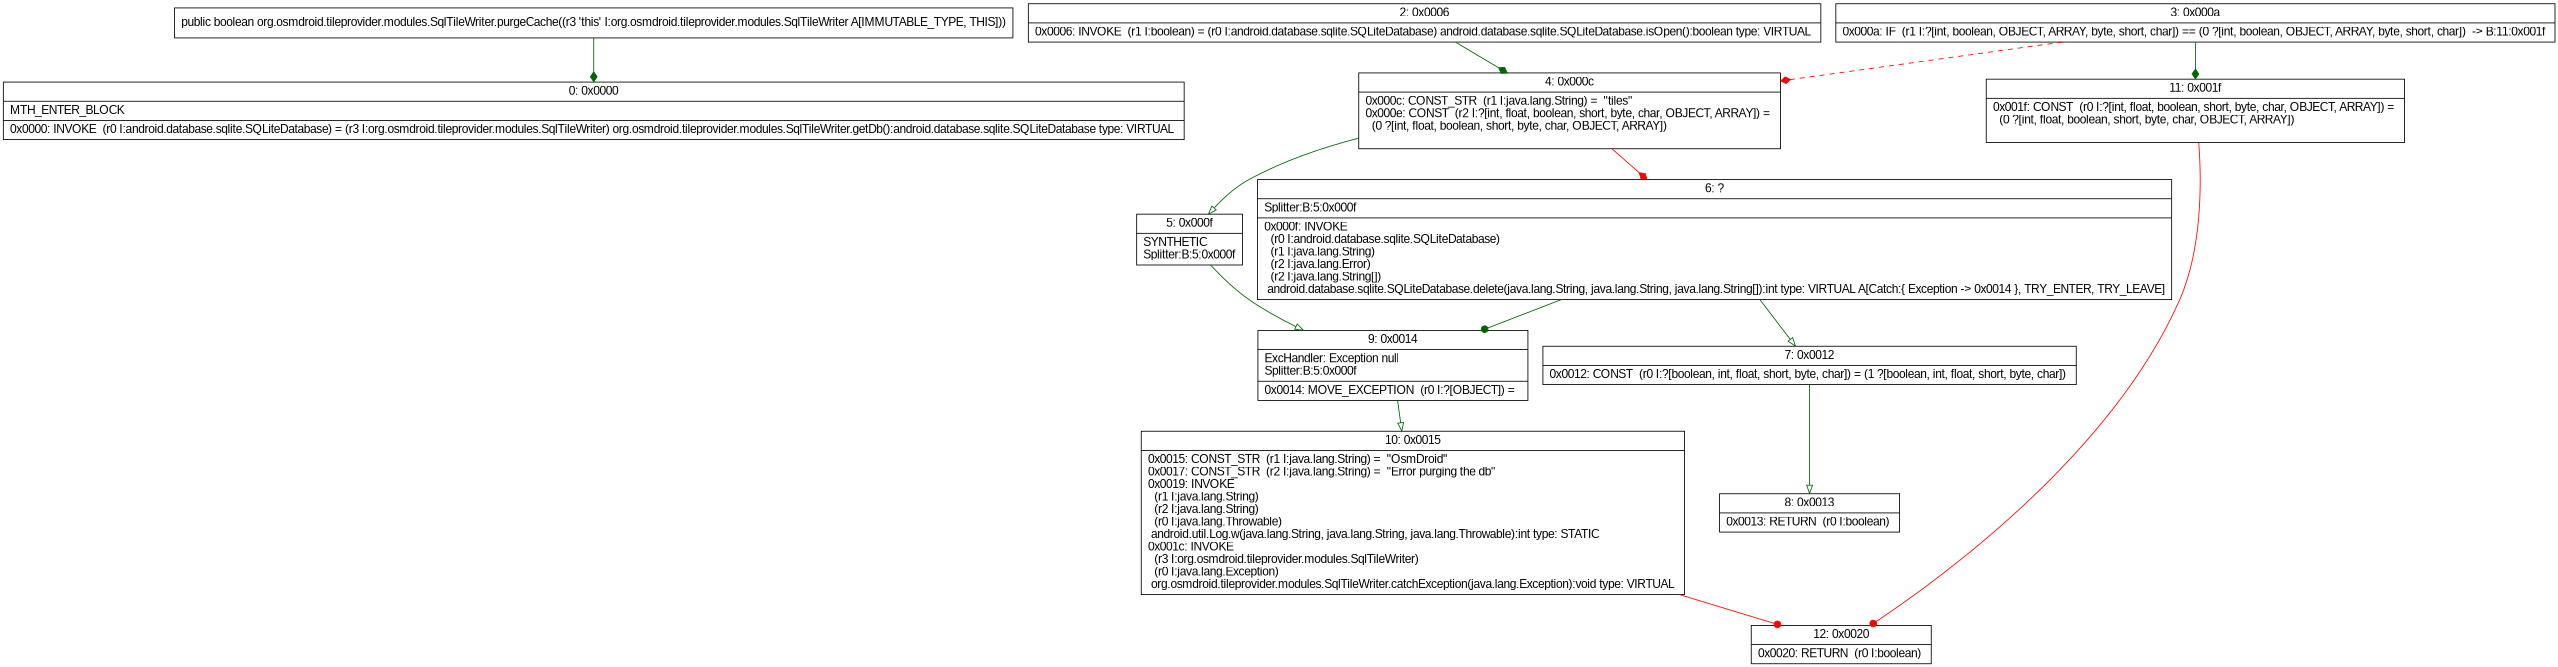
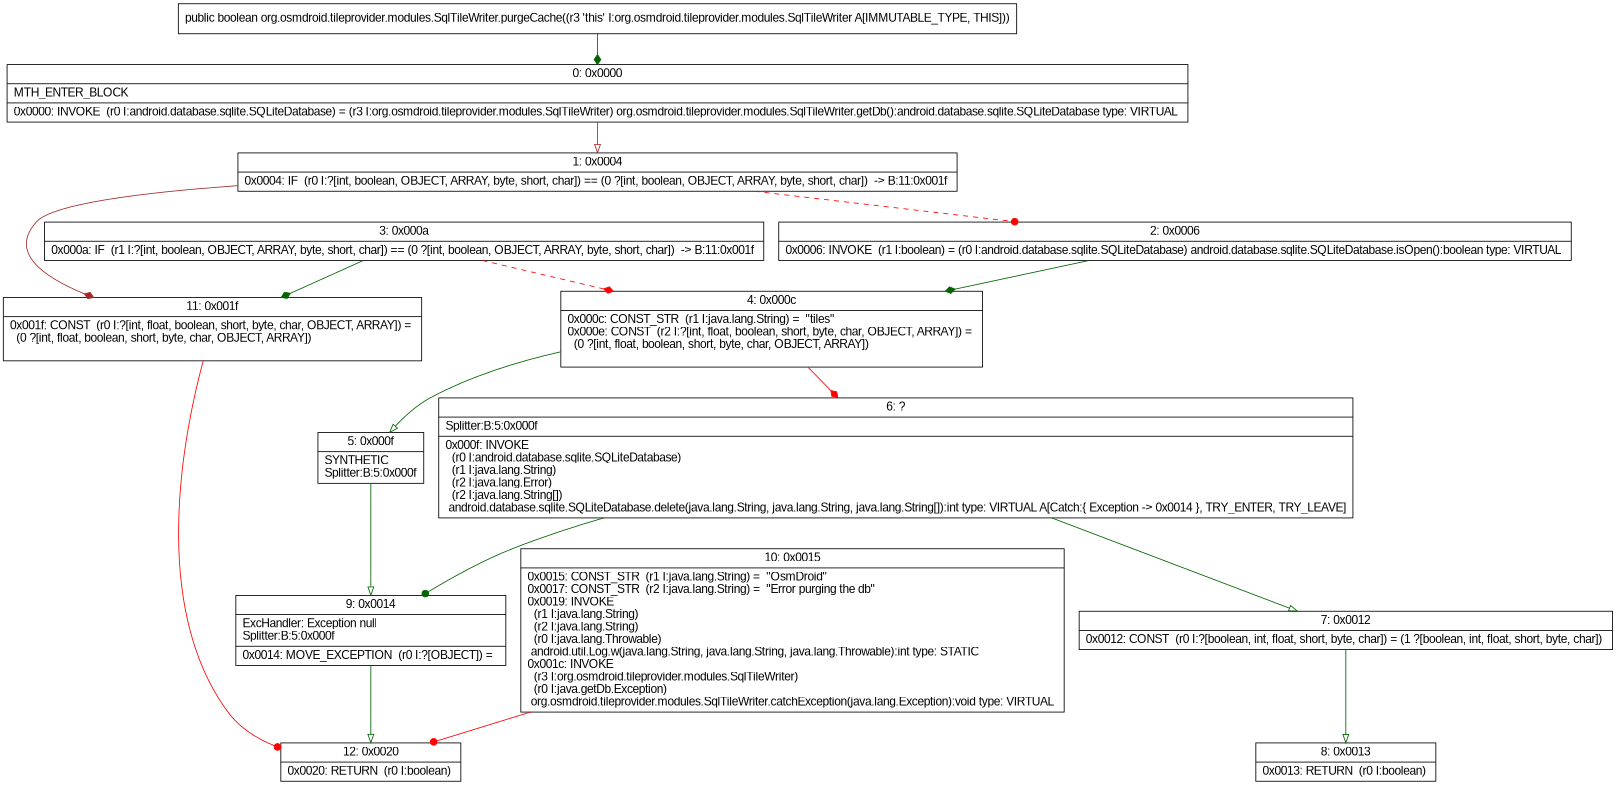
none -> (598, 172)
(1399, 412) -> (371, 700)
(1213, 572) -> (598, 690)
